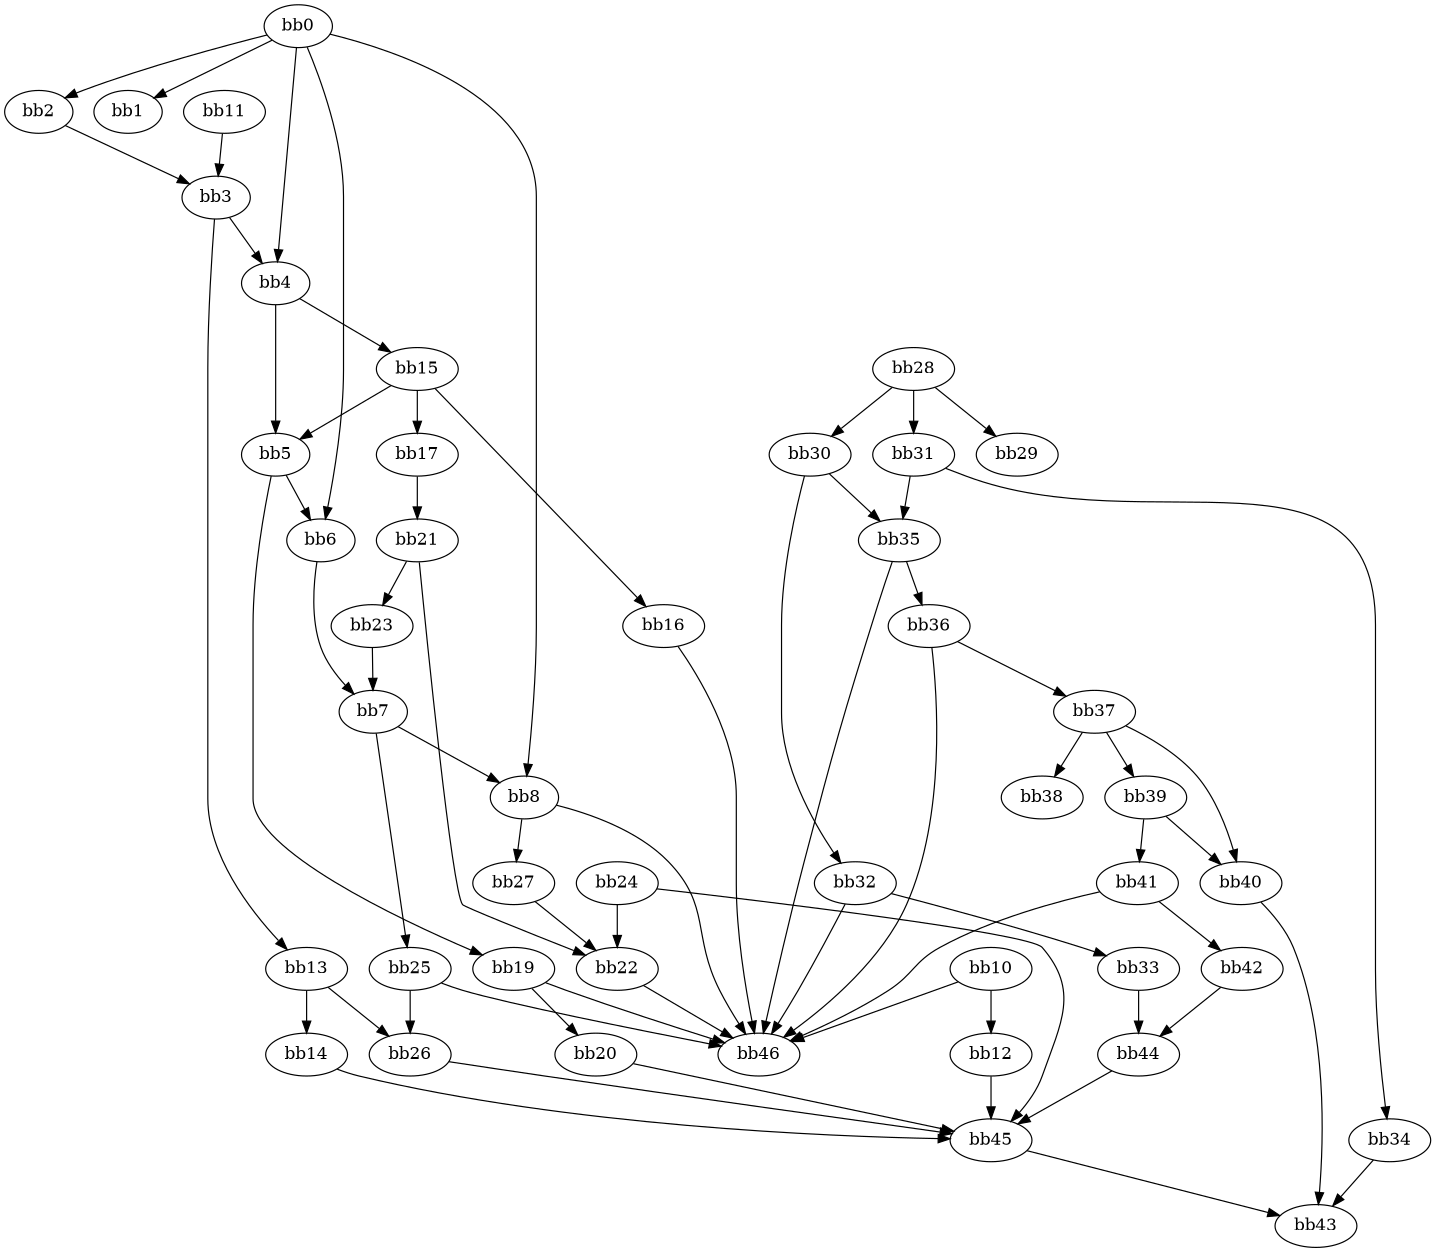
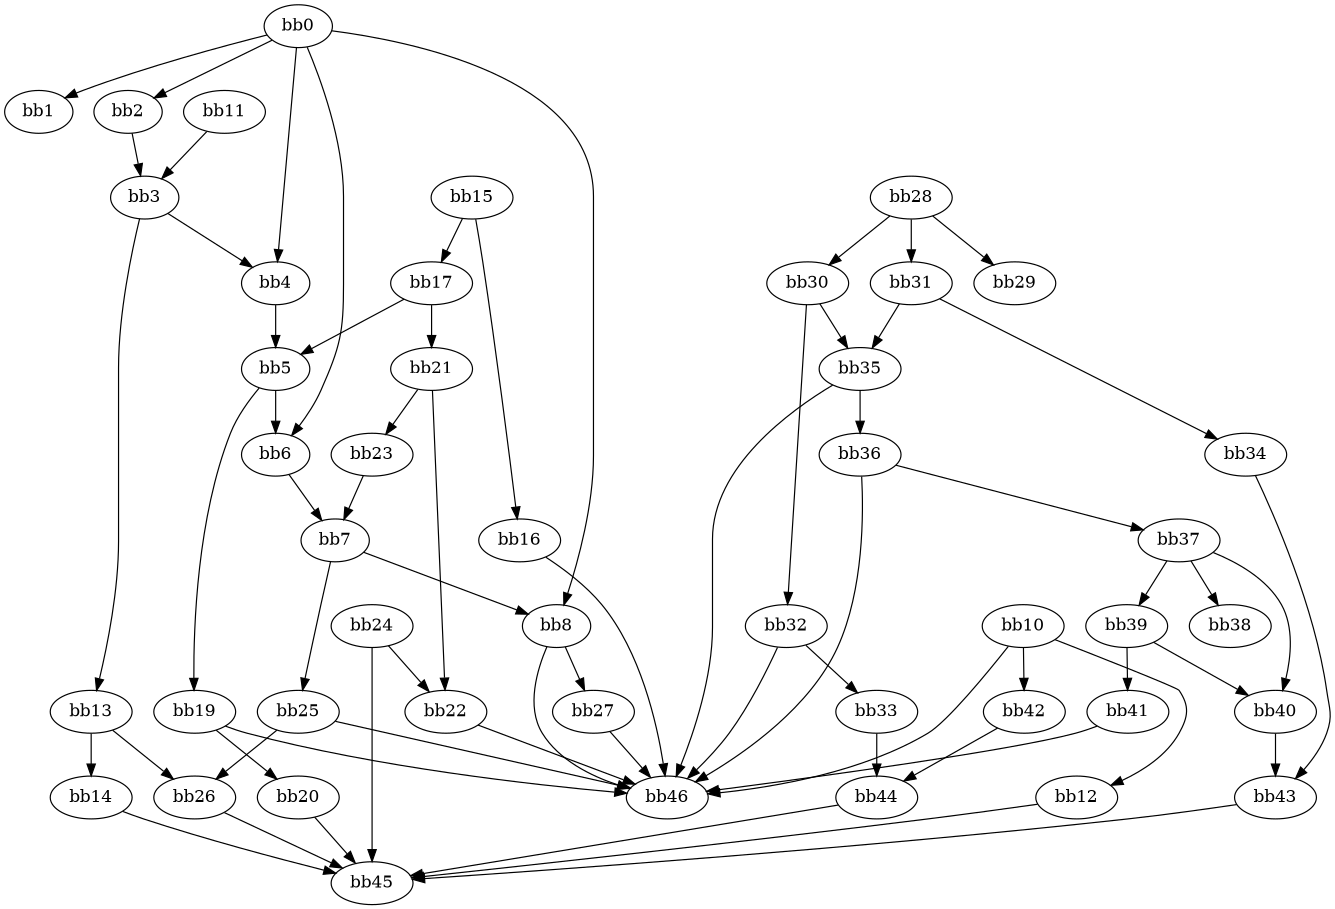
(336, 320) -> none
(351, 409) -> (358, 324)
(561, 922) -> (626, 750)
(1185, 922) -> (1024, 663)
(1148, 1182) -> (831, 848)
